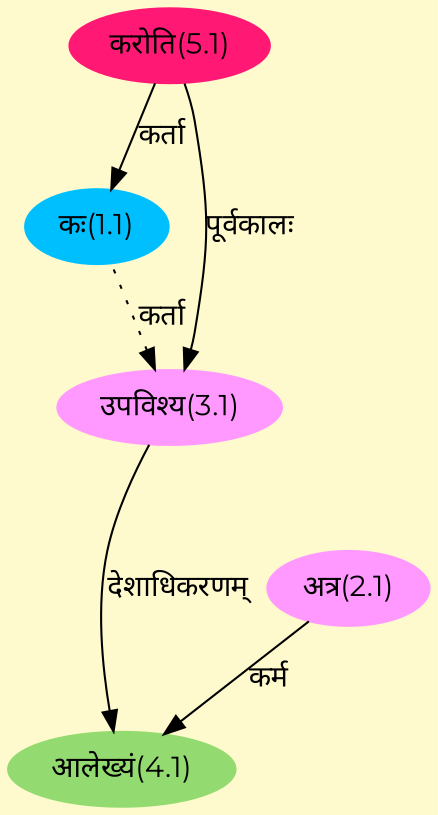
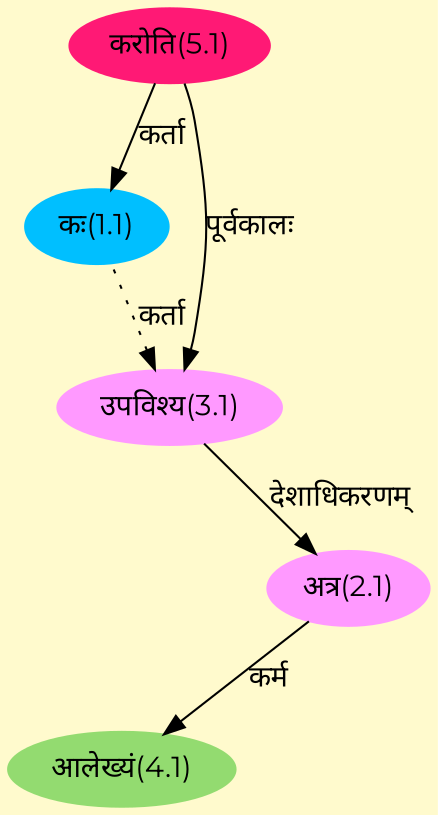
(104, 574) -> (252, 491)
